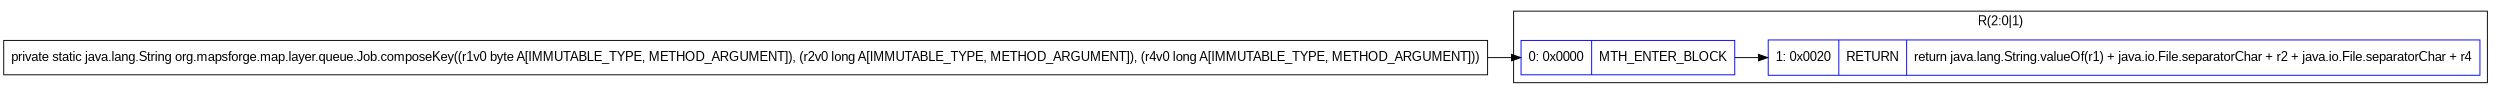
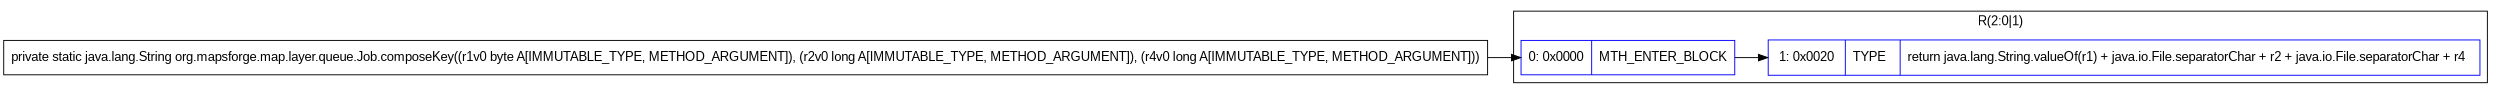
(1873, 57) -> (1869, 57)
